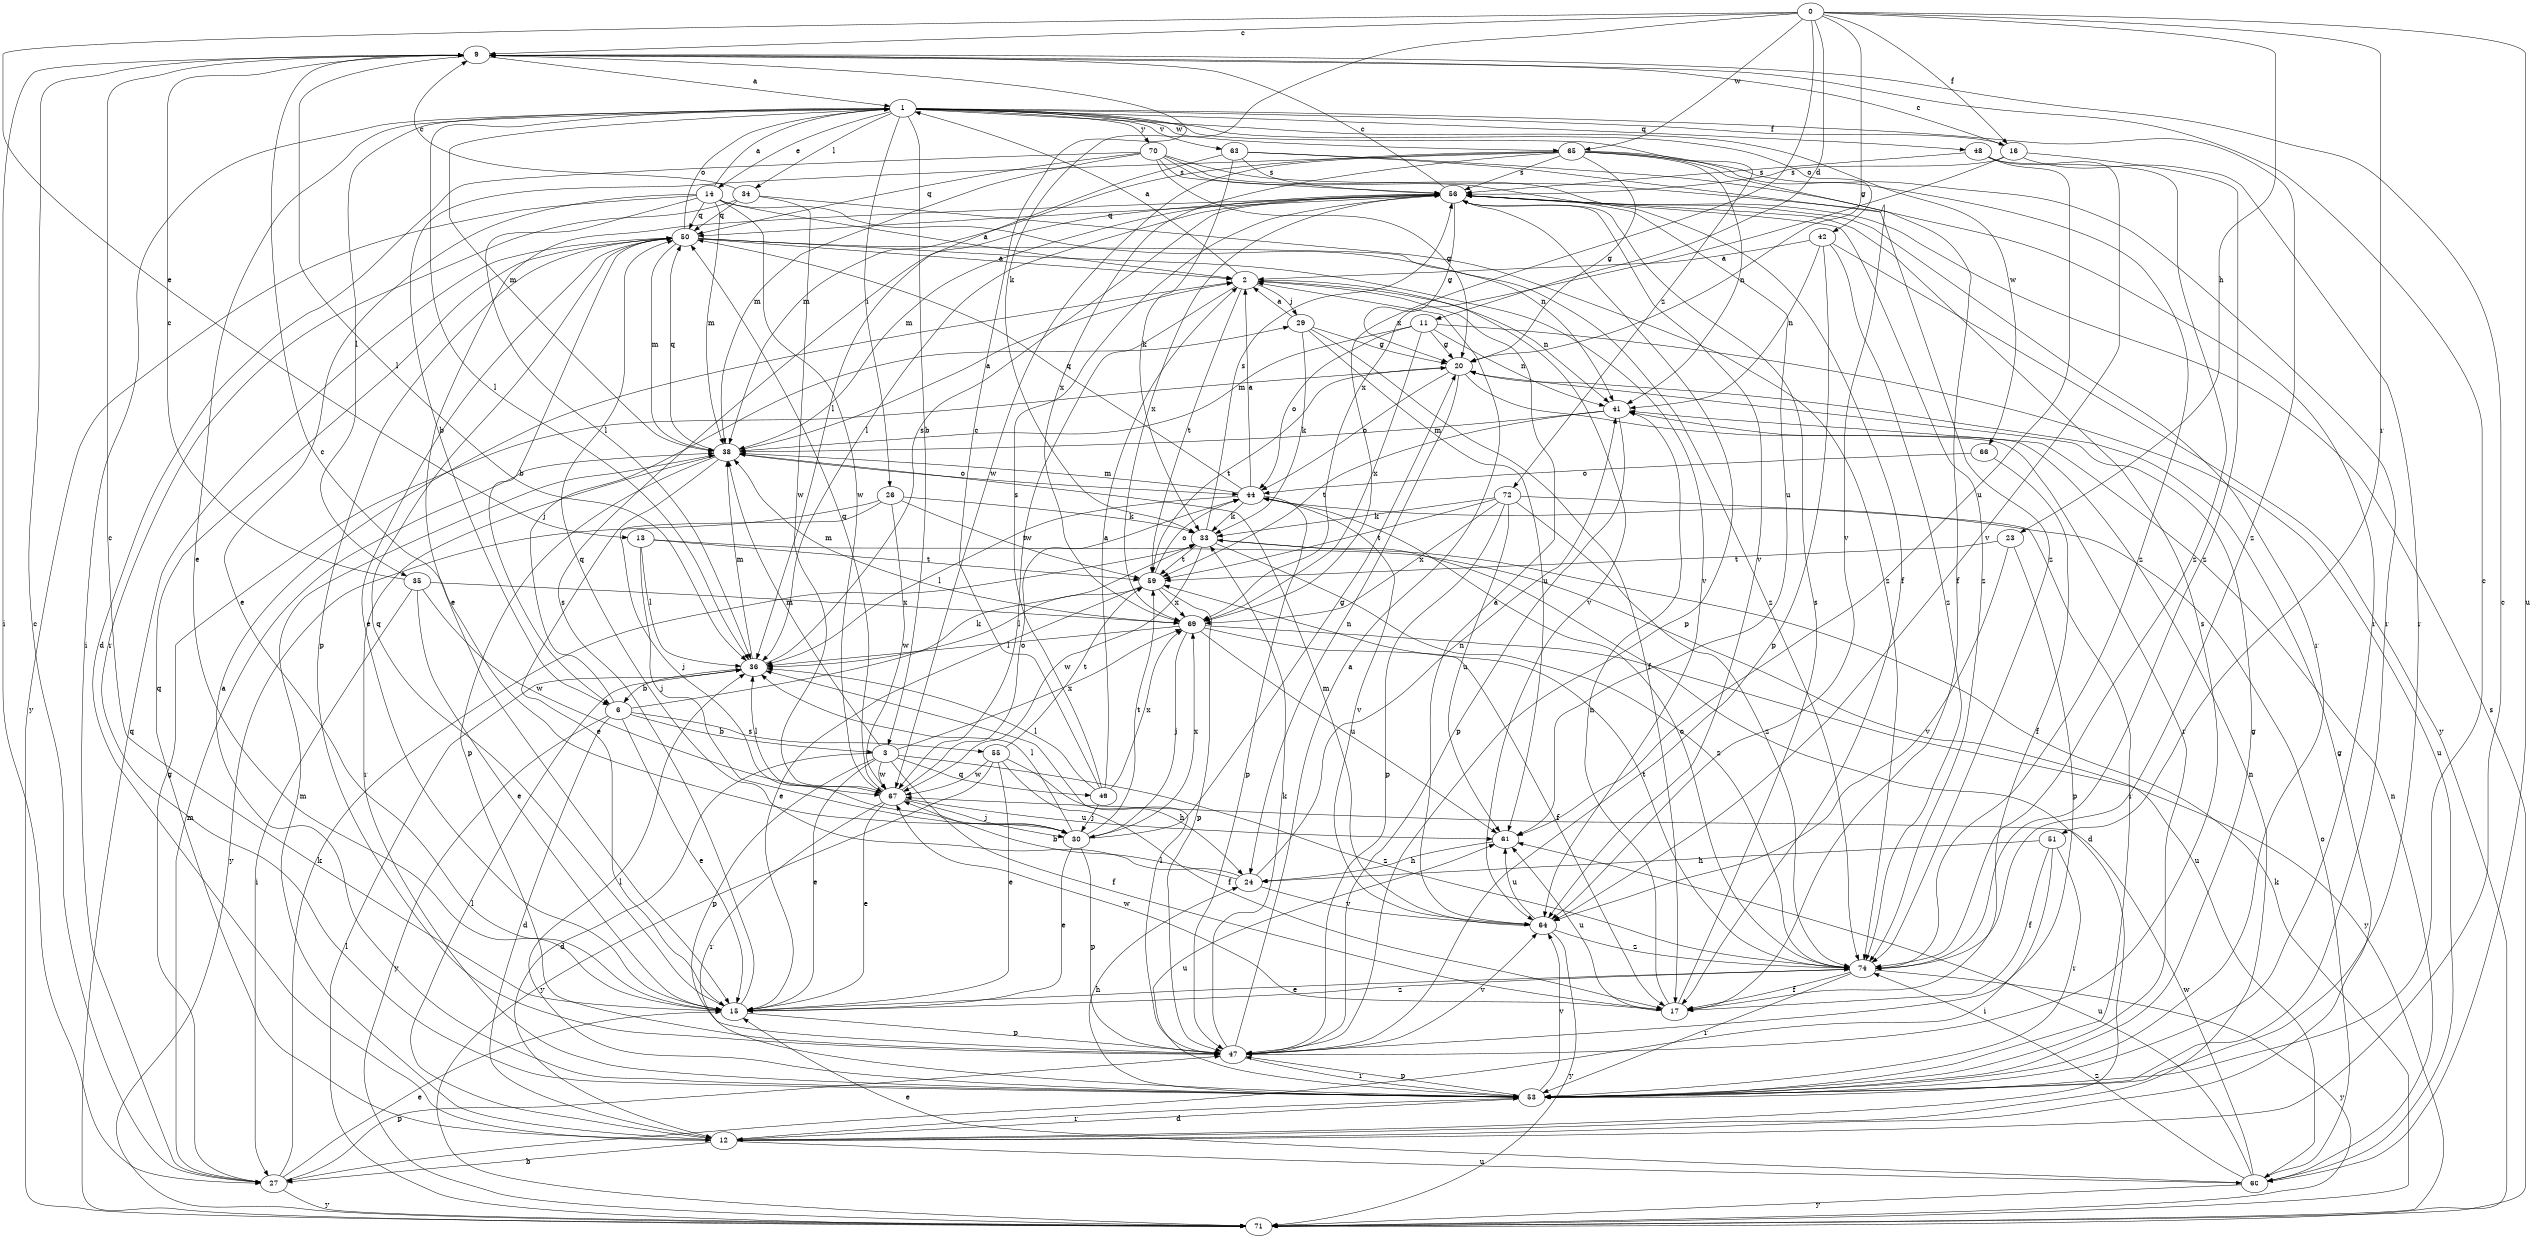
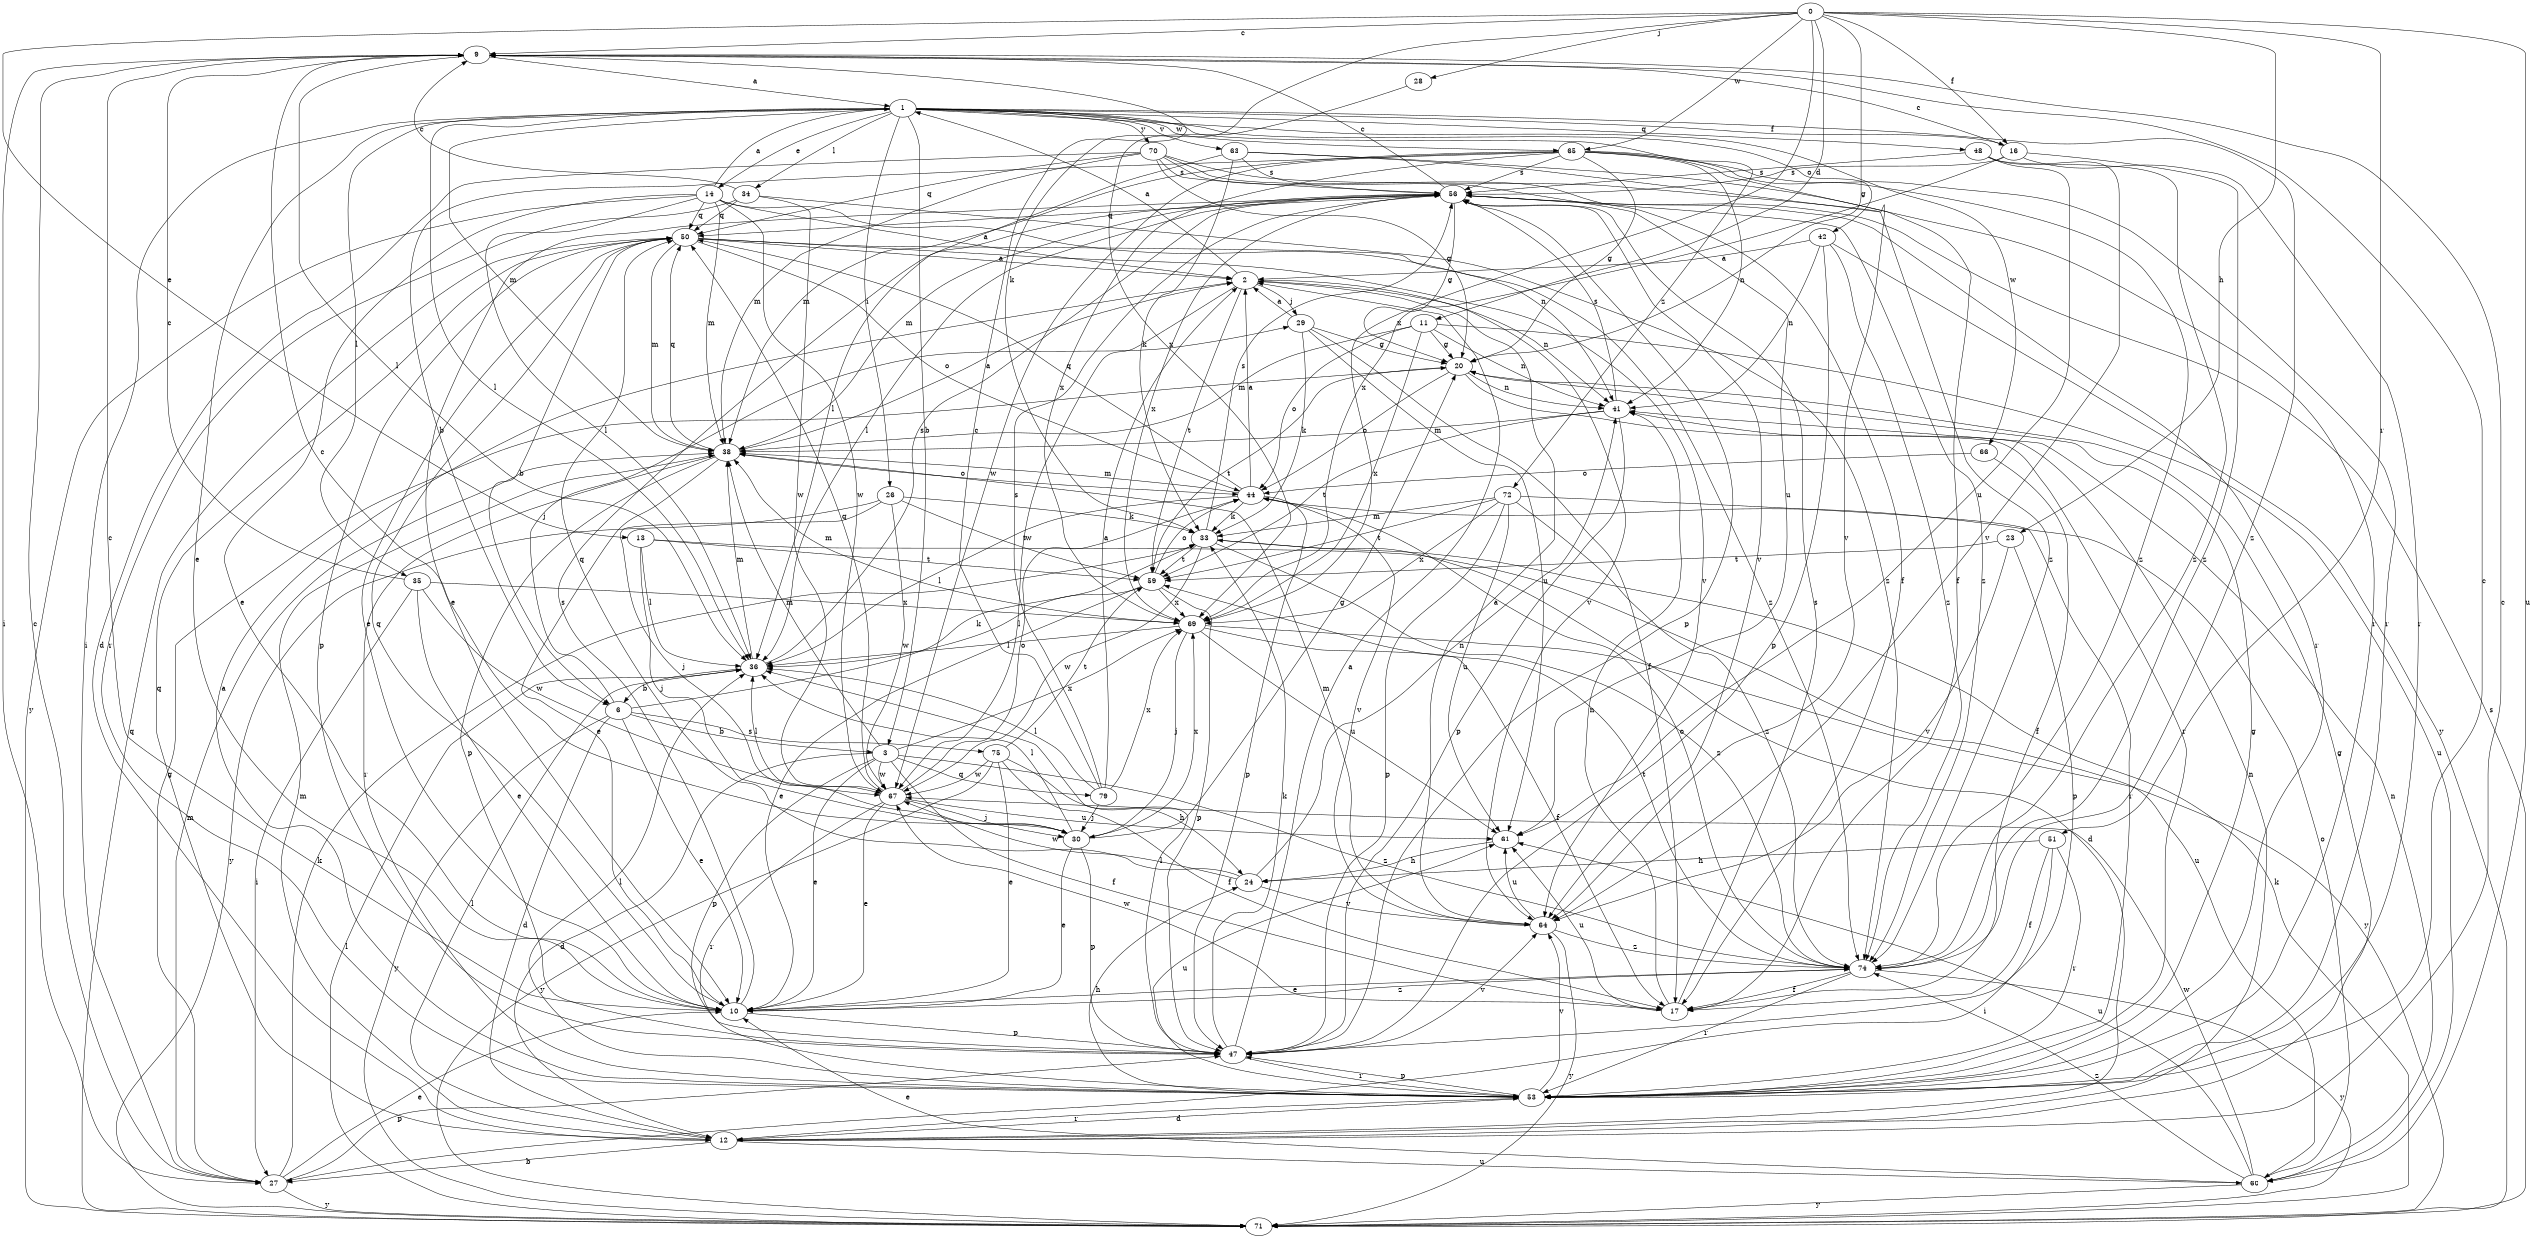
none -> (1419, 82)
(756, 131) -> (957, 381)
(1377, 517) -> (1377, 517)
(1345, 618) -> (1528, 398)
(1135, 723) -> none
(996, 754) -> (996, 754)
(2213, 790) -> (1580, 282)
(1104, 797) -> (1104, 797)
(1055, 840) -> (1055, 840)
(734, 1012) -> (734, 1012)
